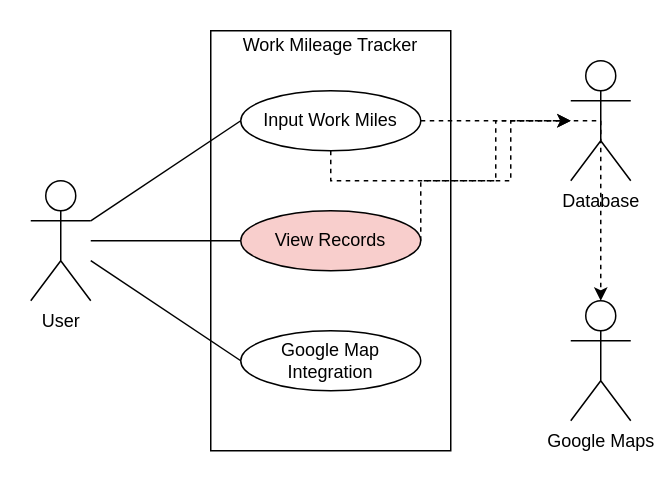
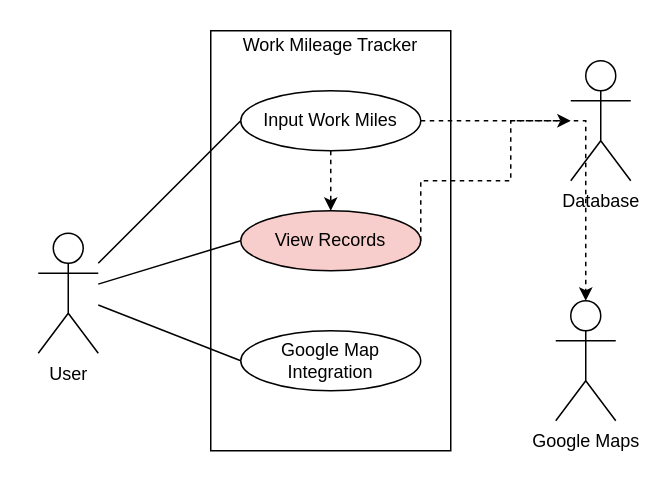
(376, 181) -> (331, 192)
(61, 241) -> (68, 293)
(601, 361) -> (586, 361)
